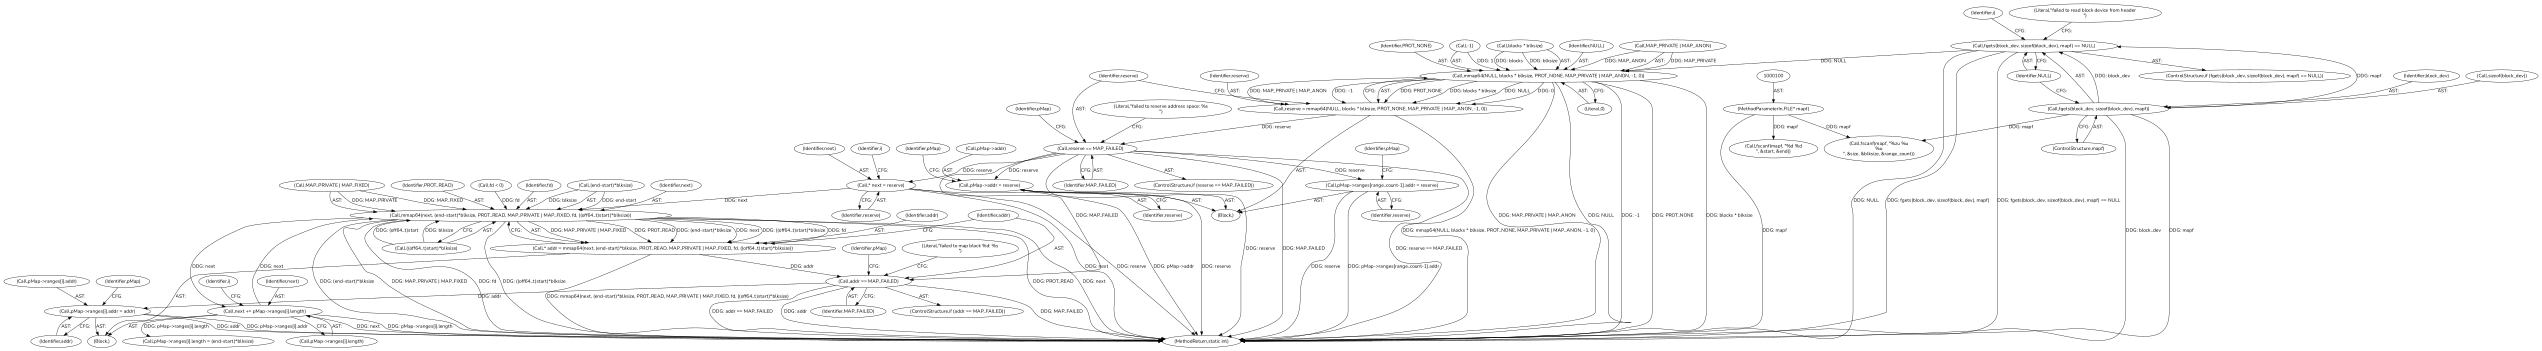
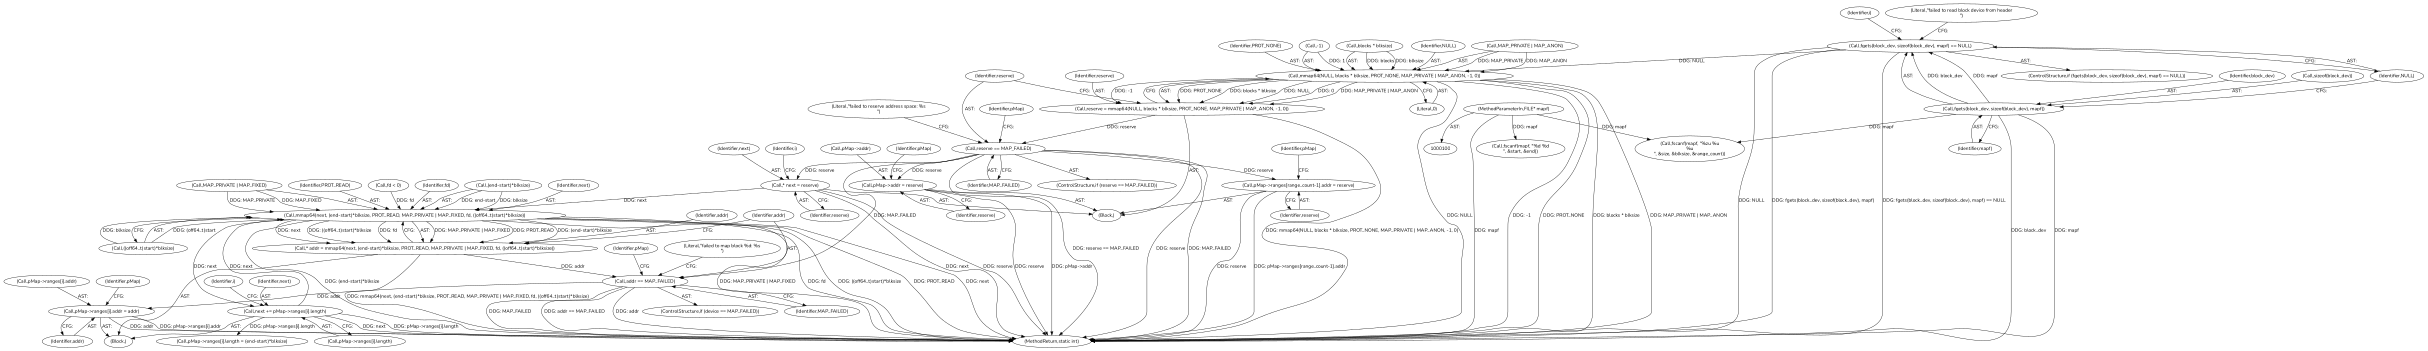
(1773, 91) -> (1454, 122)
(2079, 149) -> (1975, 149)
(958, 311) -> (710, 311)
